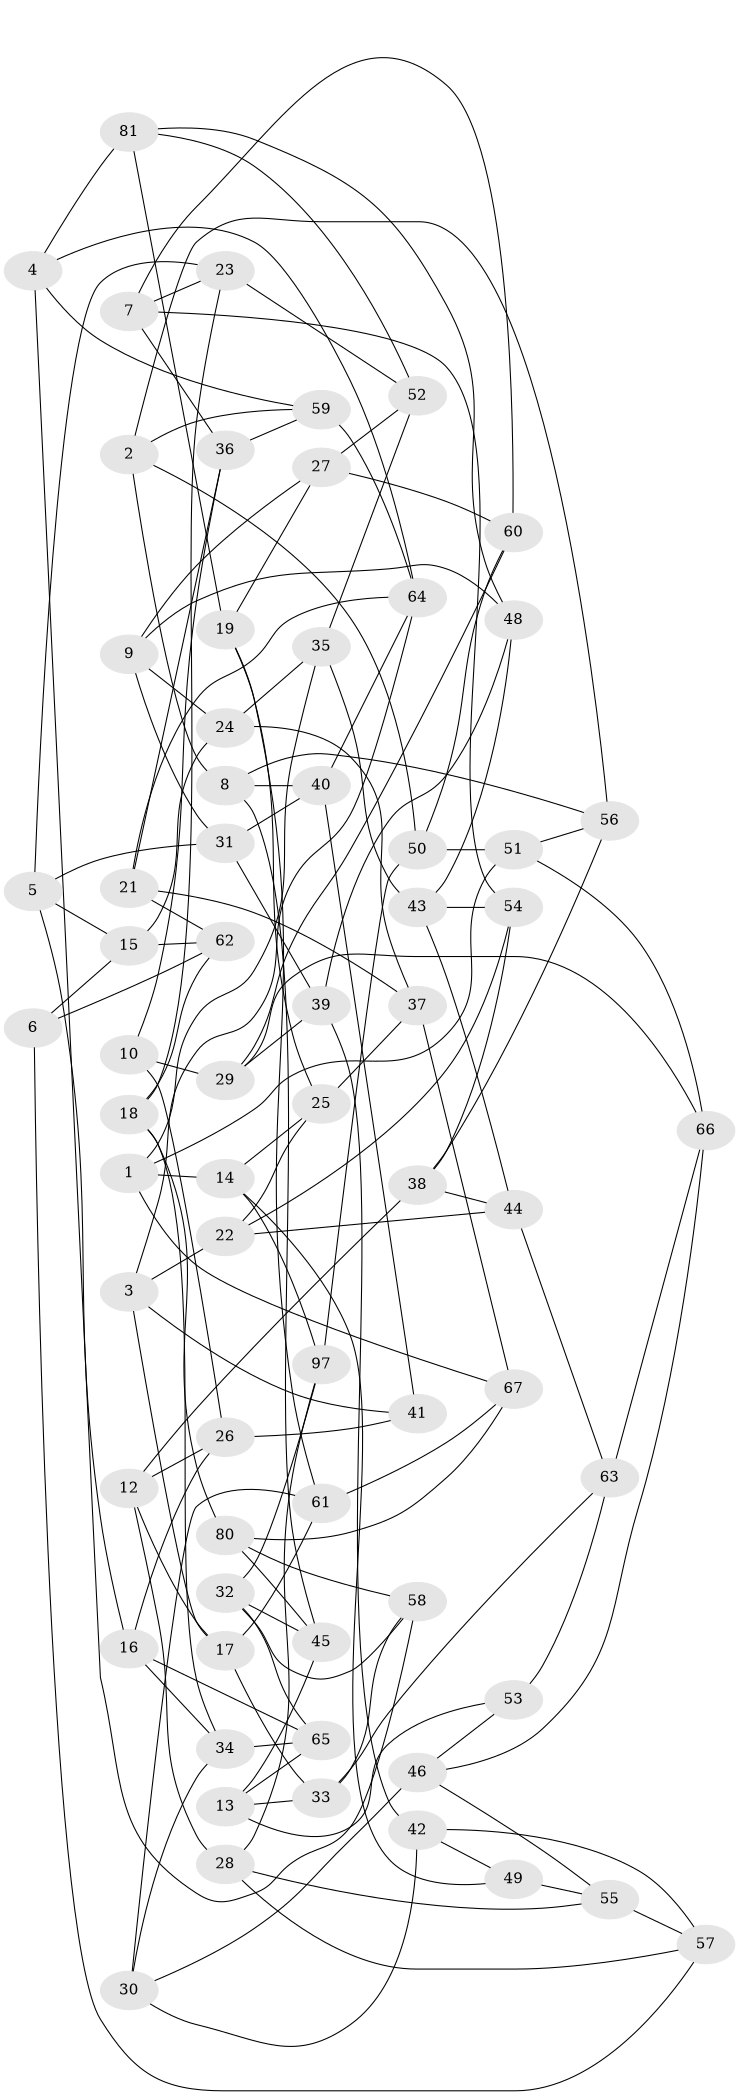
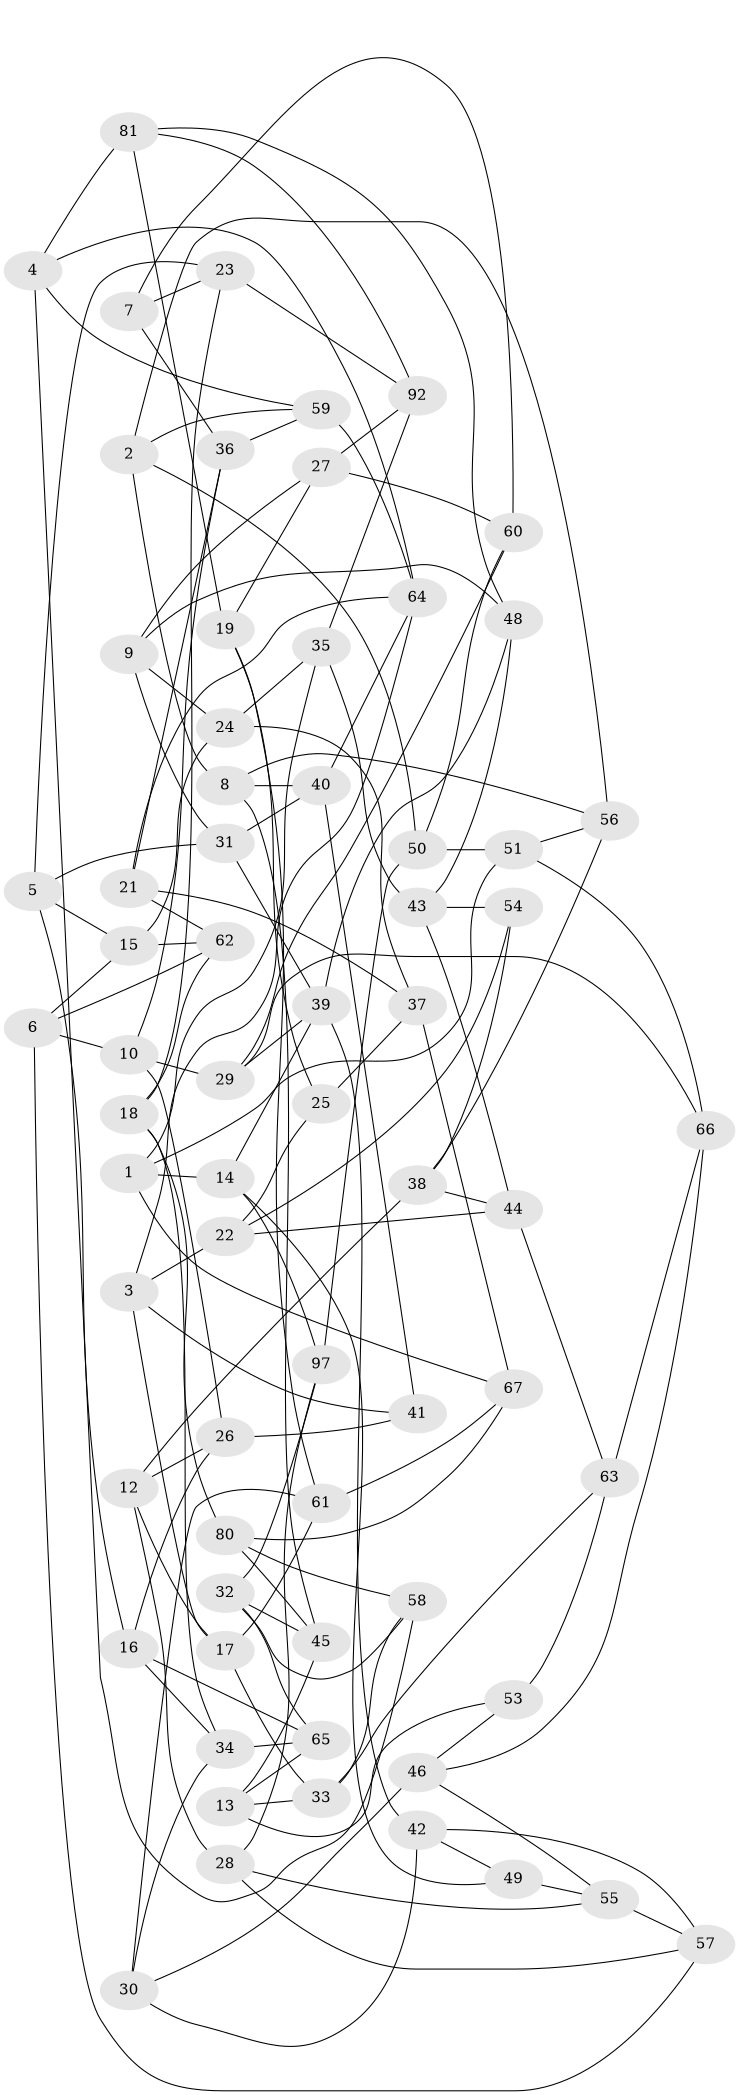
(418, 396) -> (418, 396)
(463, 399) -> none
none -> (81, 1041)
(270, 1144) -> (262, 1113)
